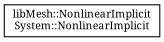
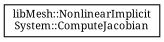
(82, 21) -> (82, 21)
